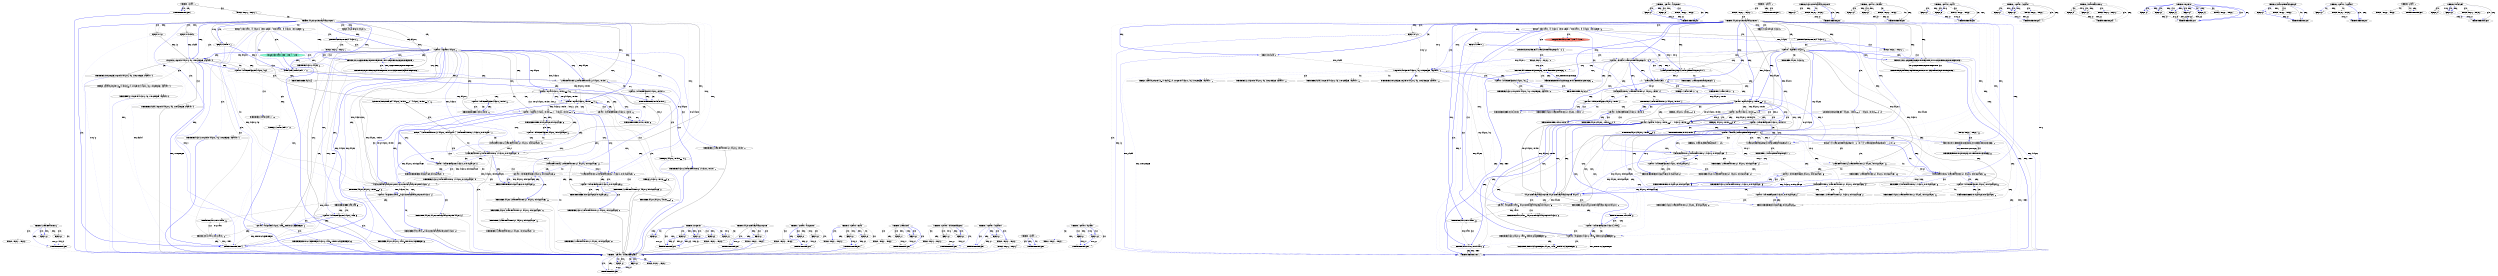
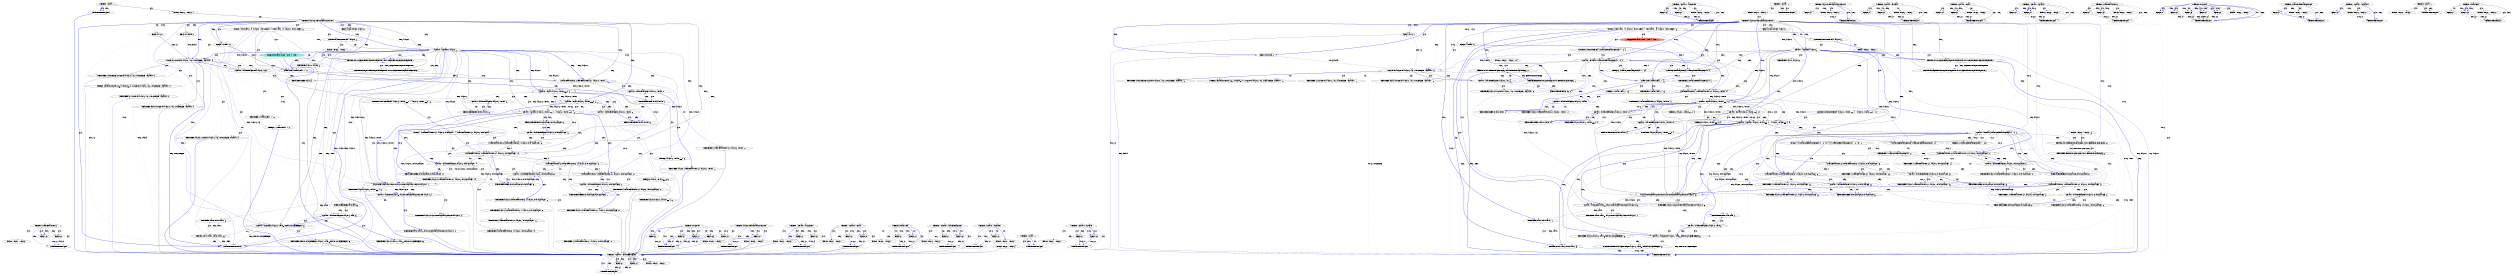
none -> (1629, 71)
